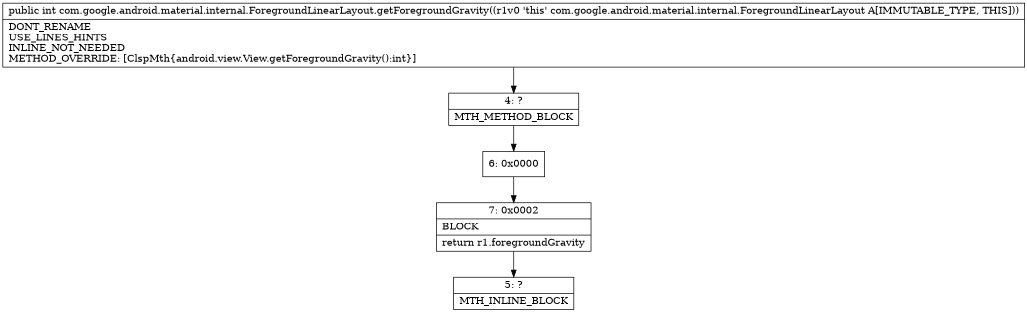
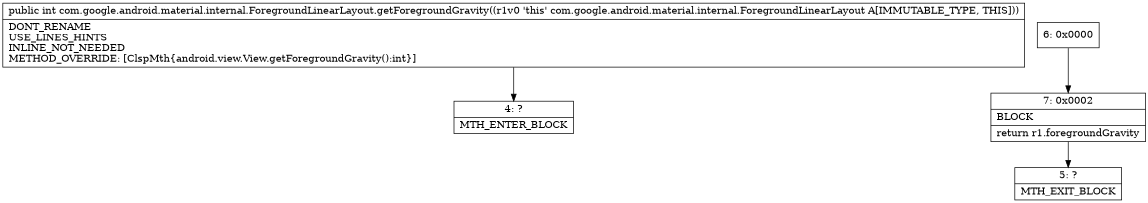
(514, 117) -> (514, 125)
(514, 135) -> none
(514, 301) -> (1068, 192)
